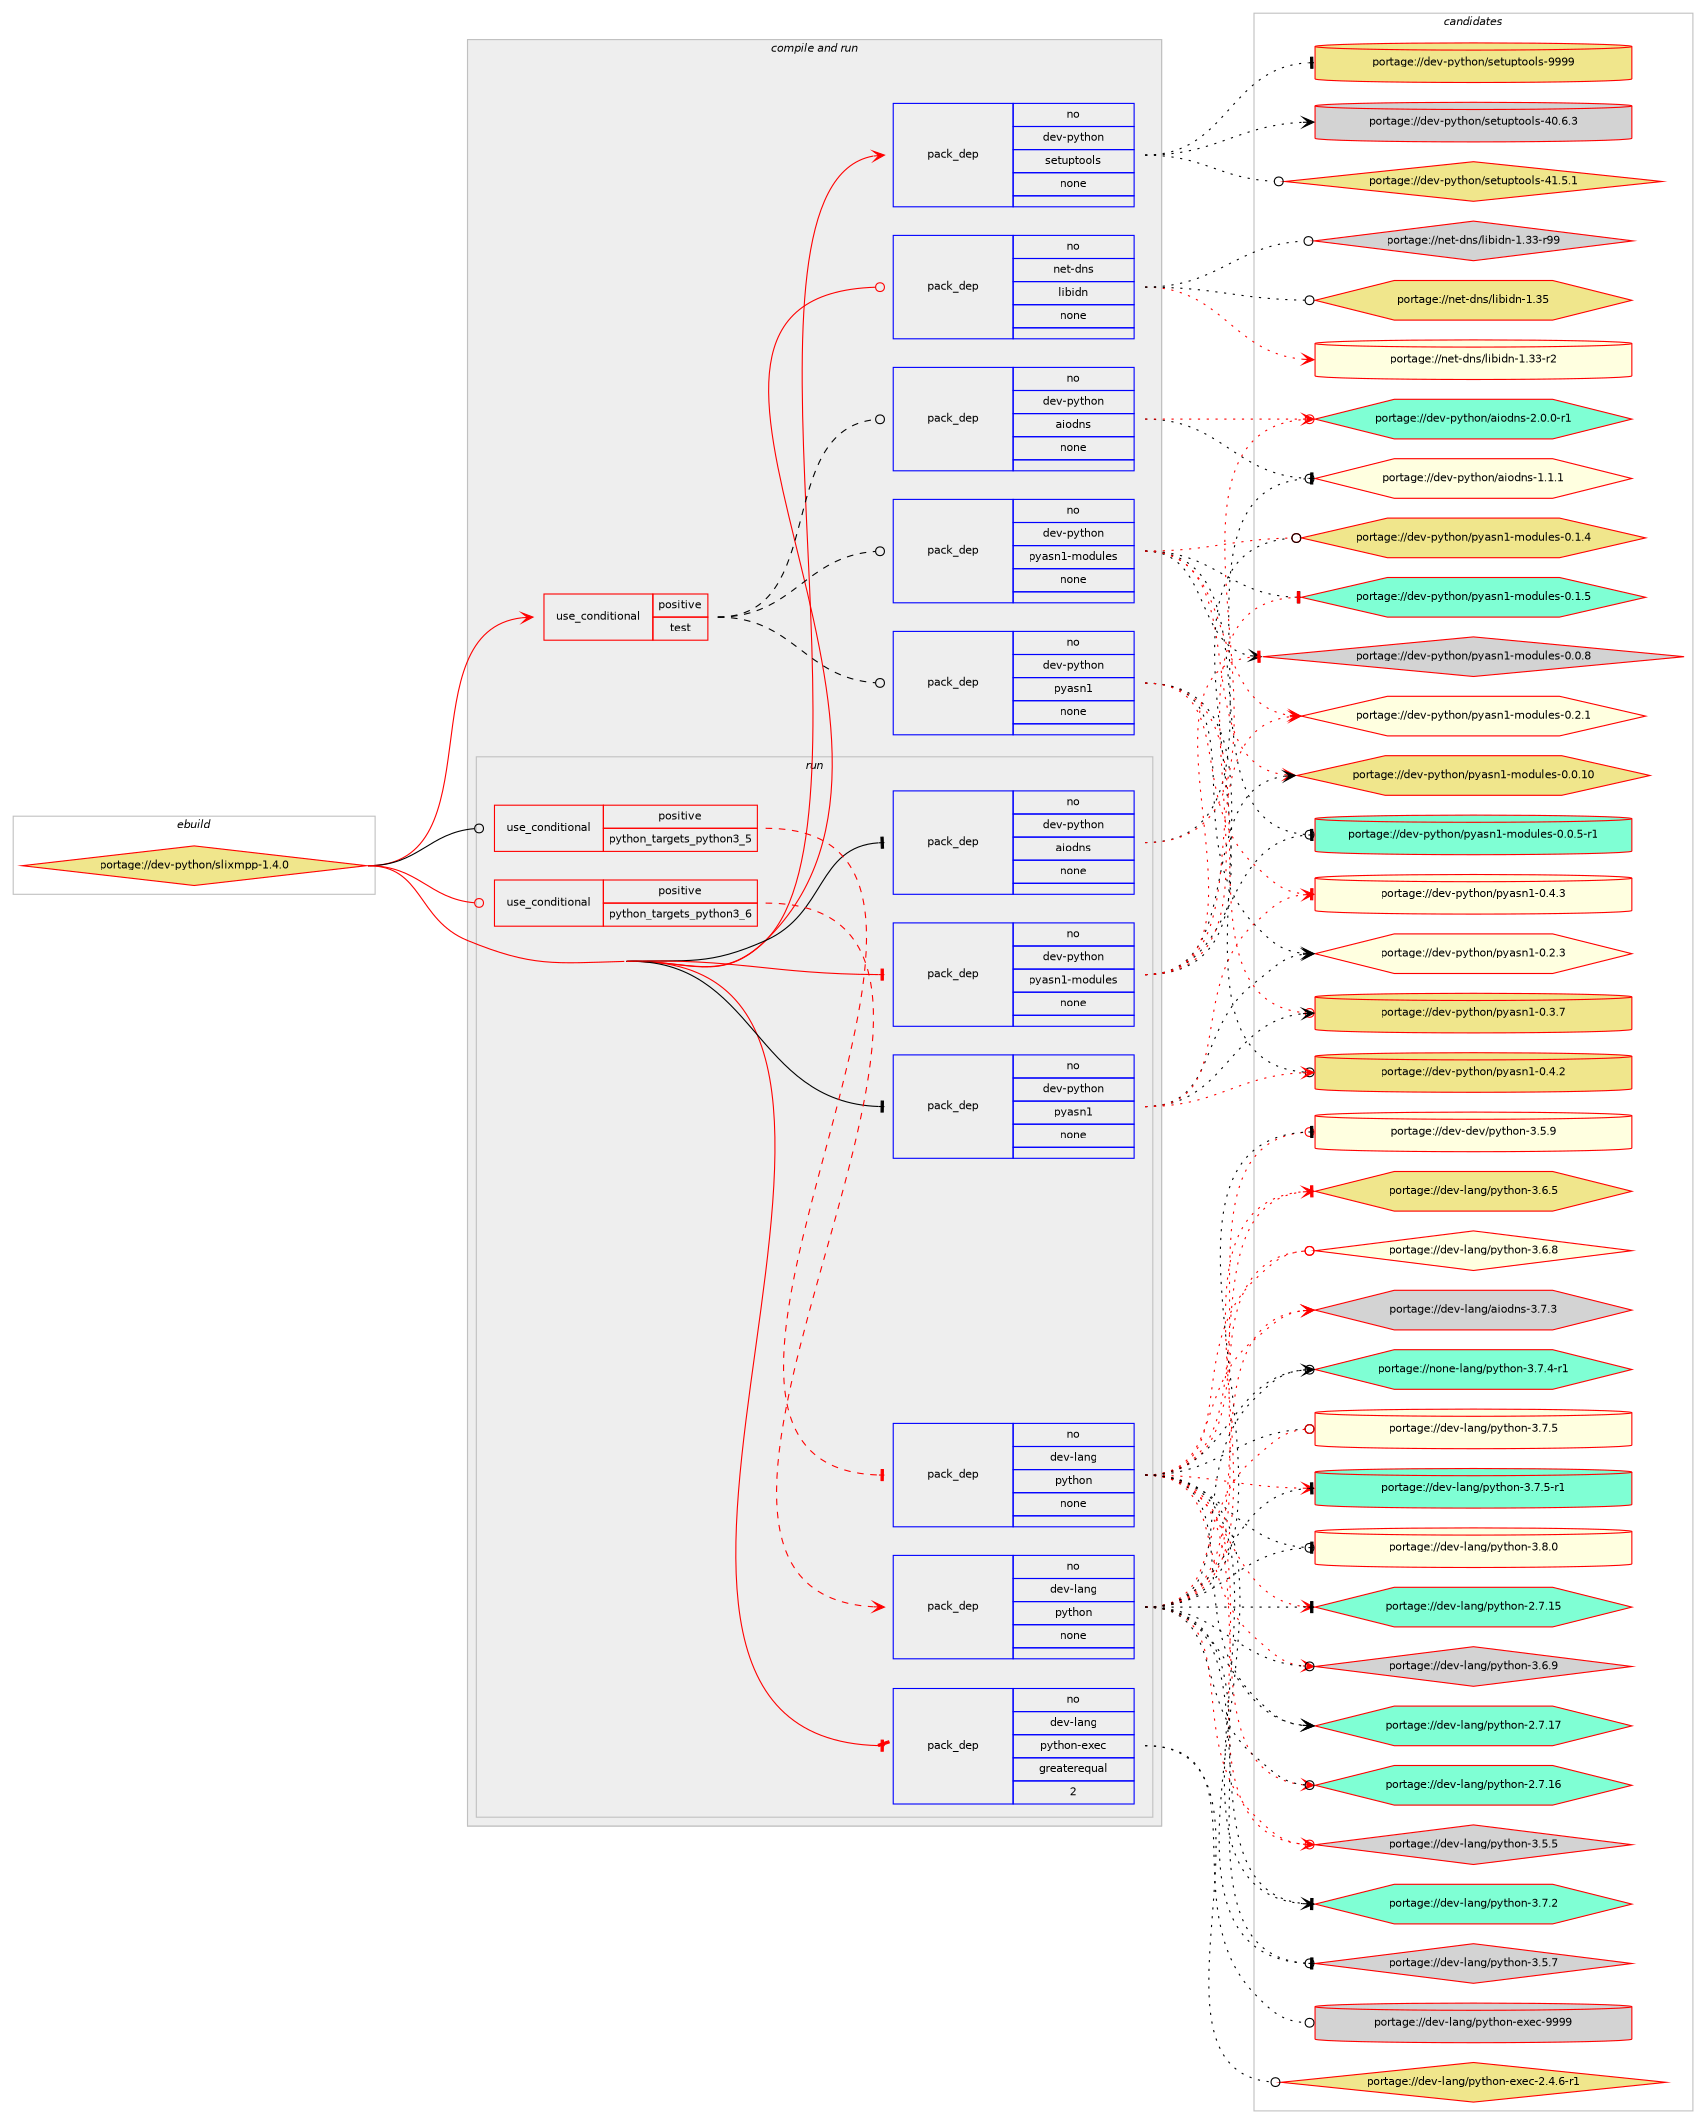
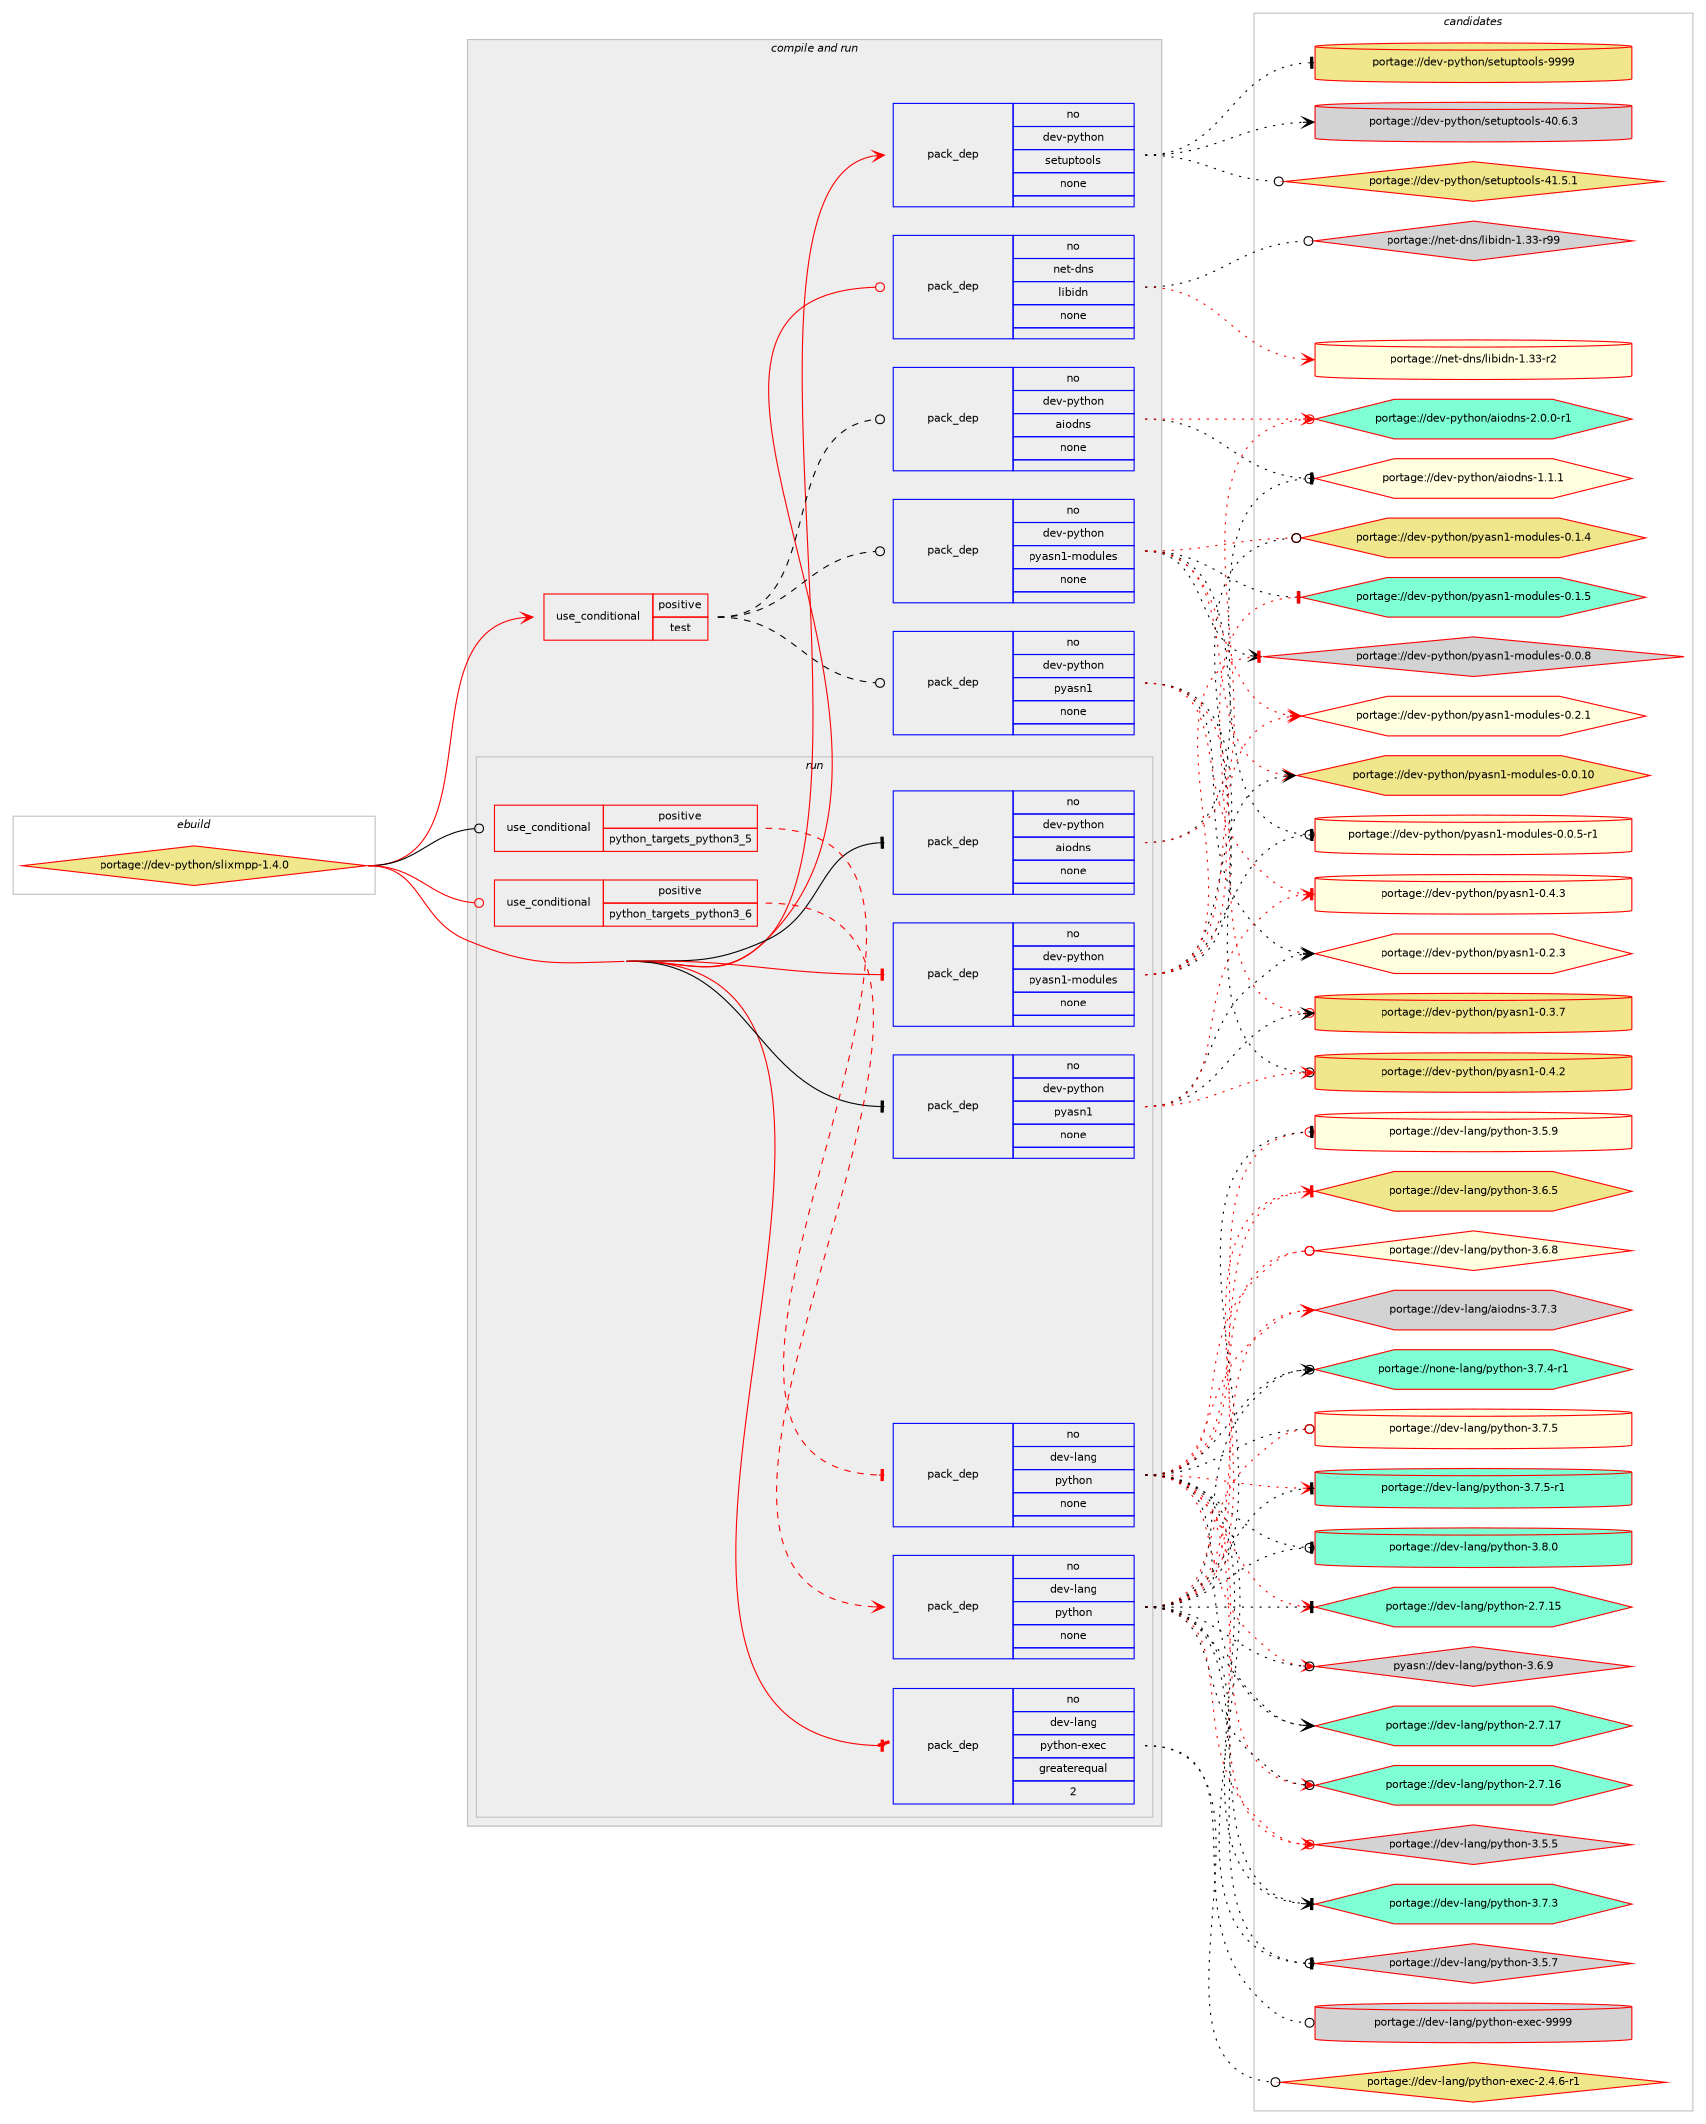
(1473, 300) -> none
(1473, 835) -> (1473, 835)
(1473, 1132) -> (1473, 1132)
(1473, 1548) -> (1473, 1548)
(1473, 1667) -> (1473, 1667)
(1473, 1904) -> (1473, 1904)
